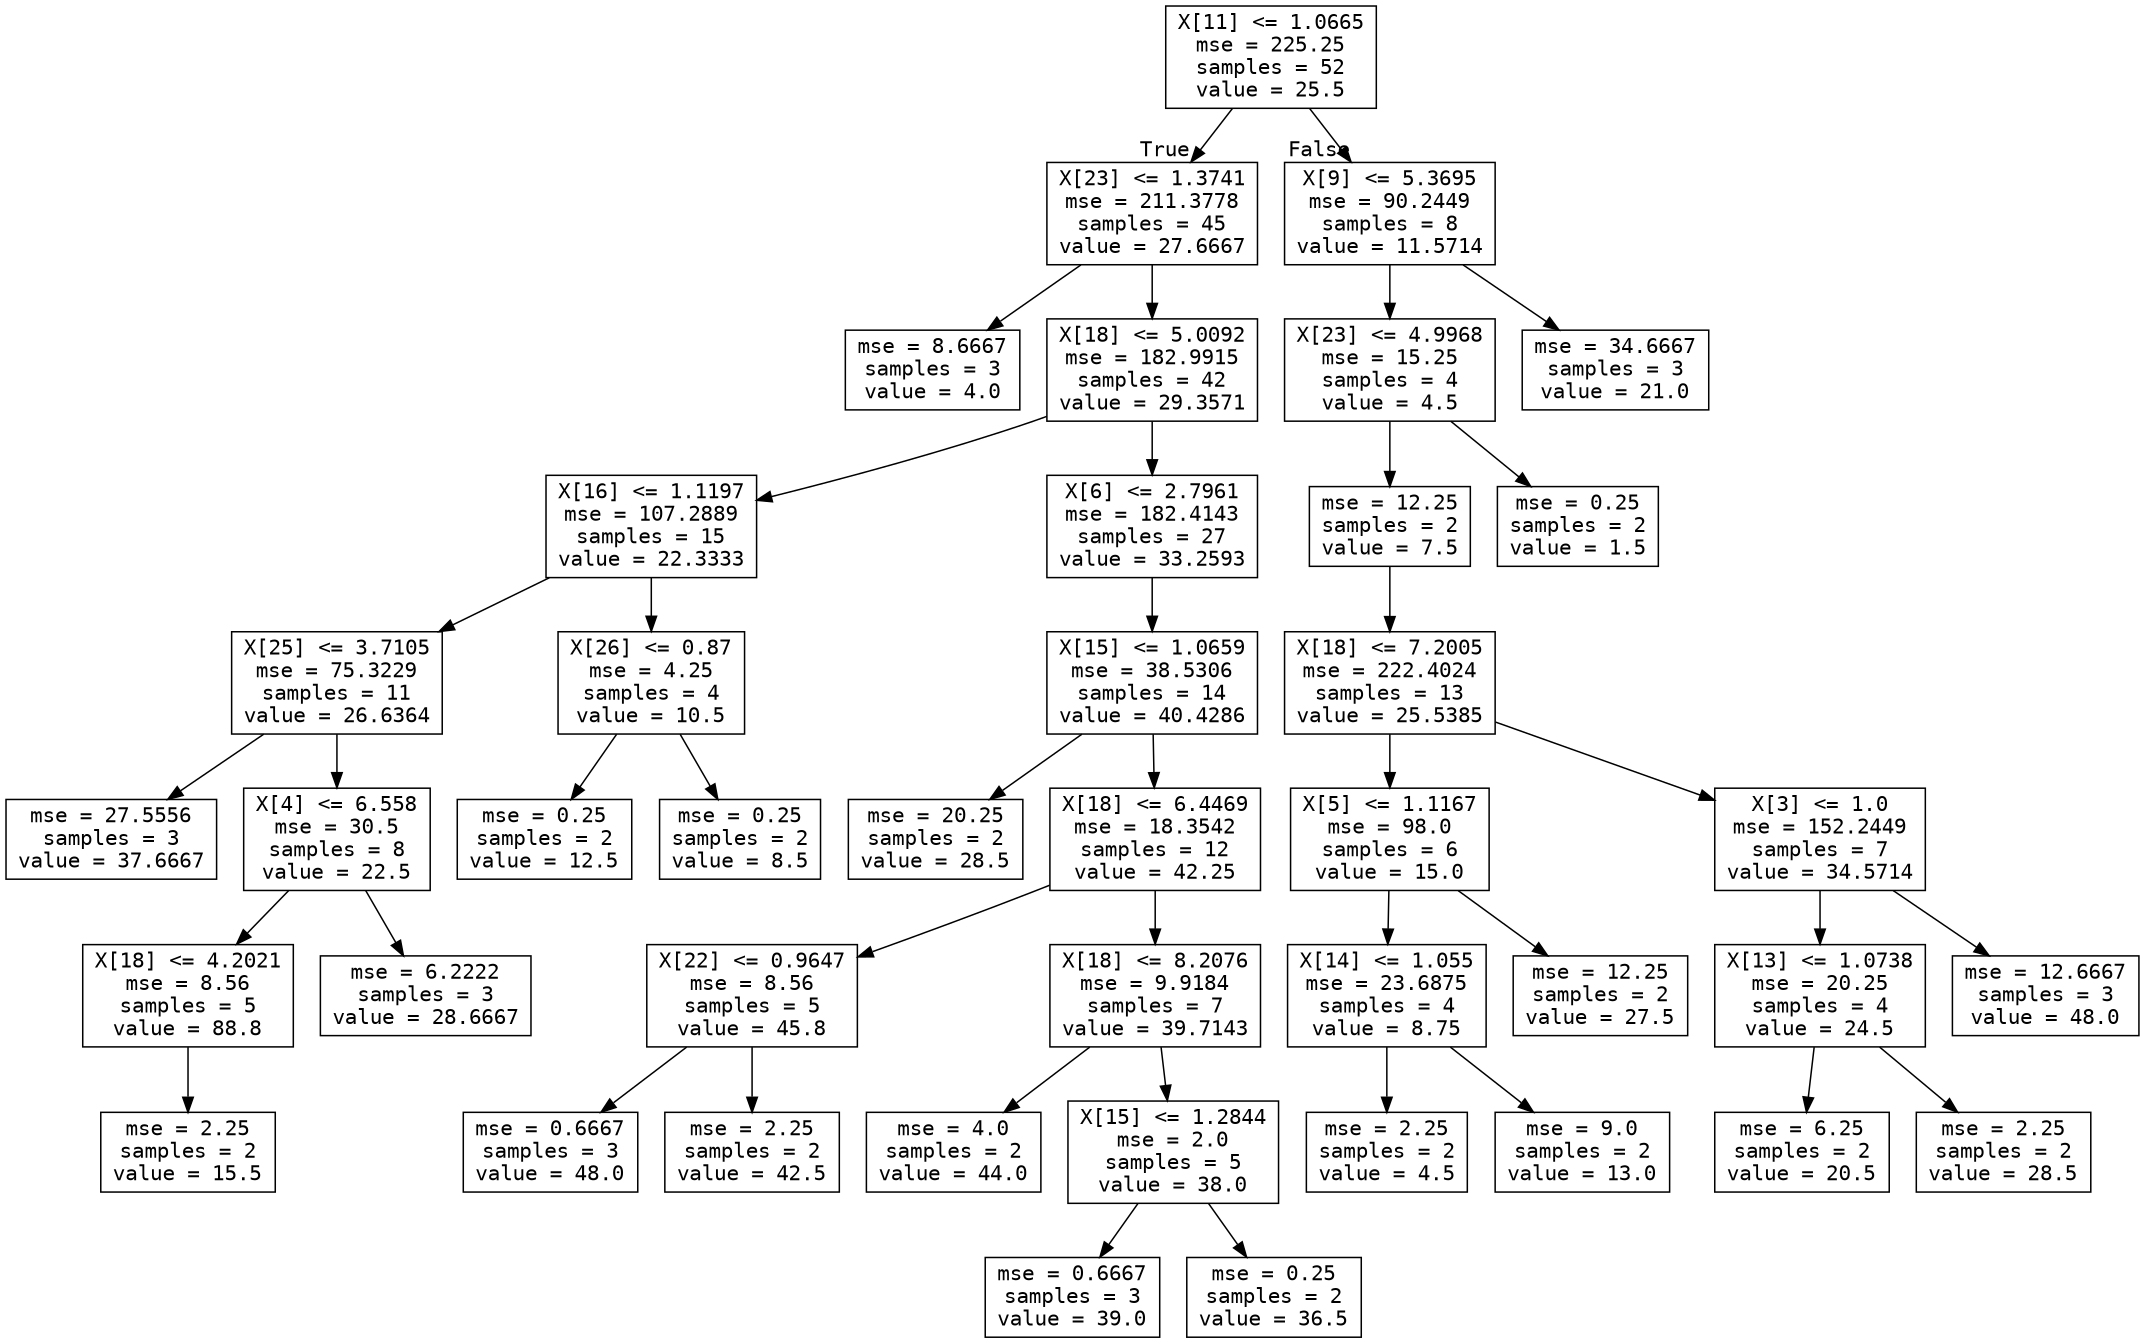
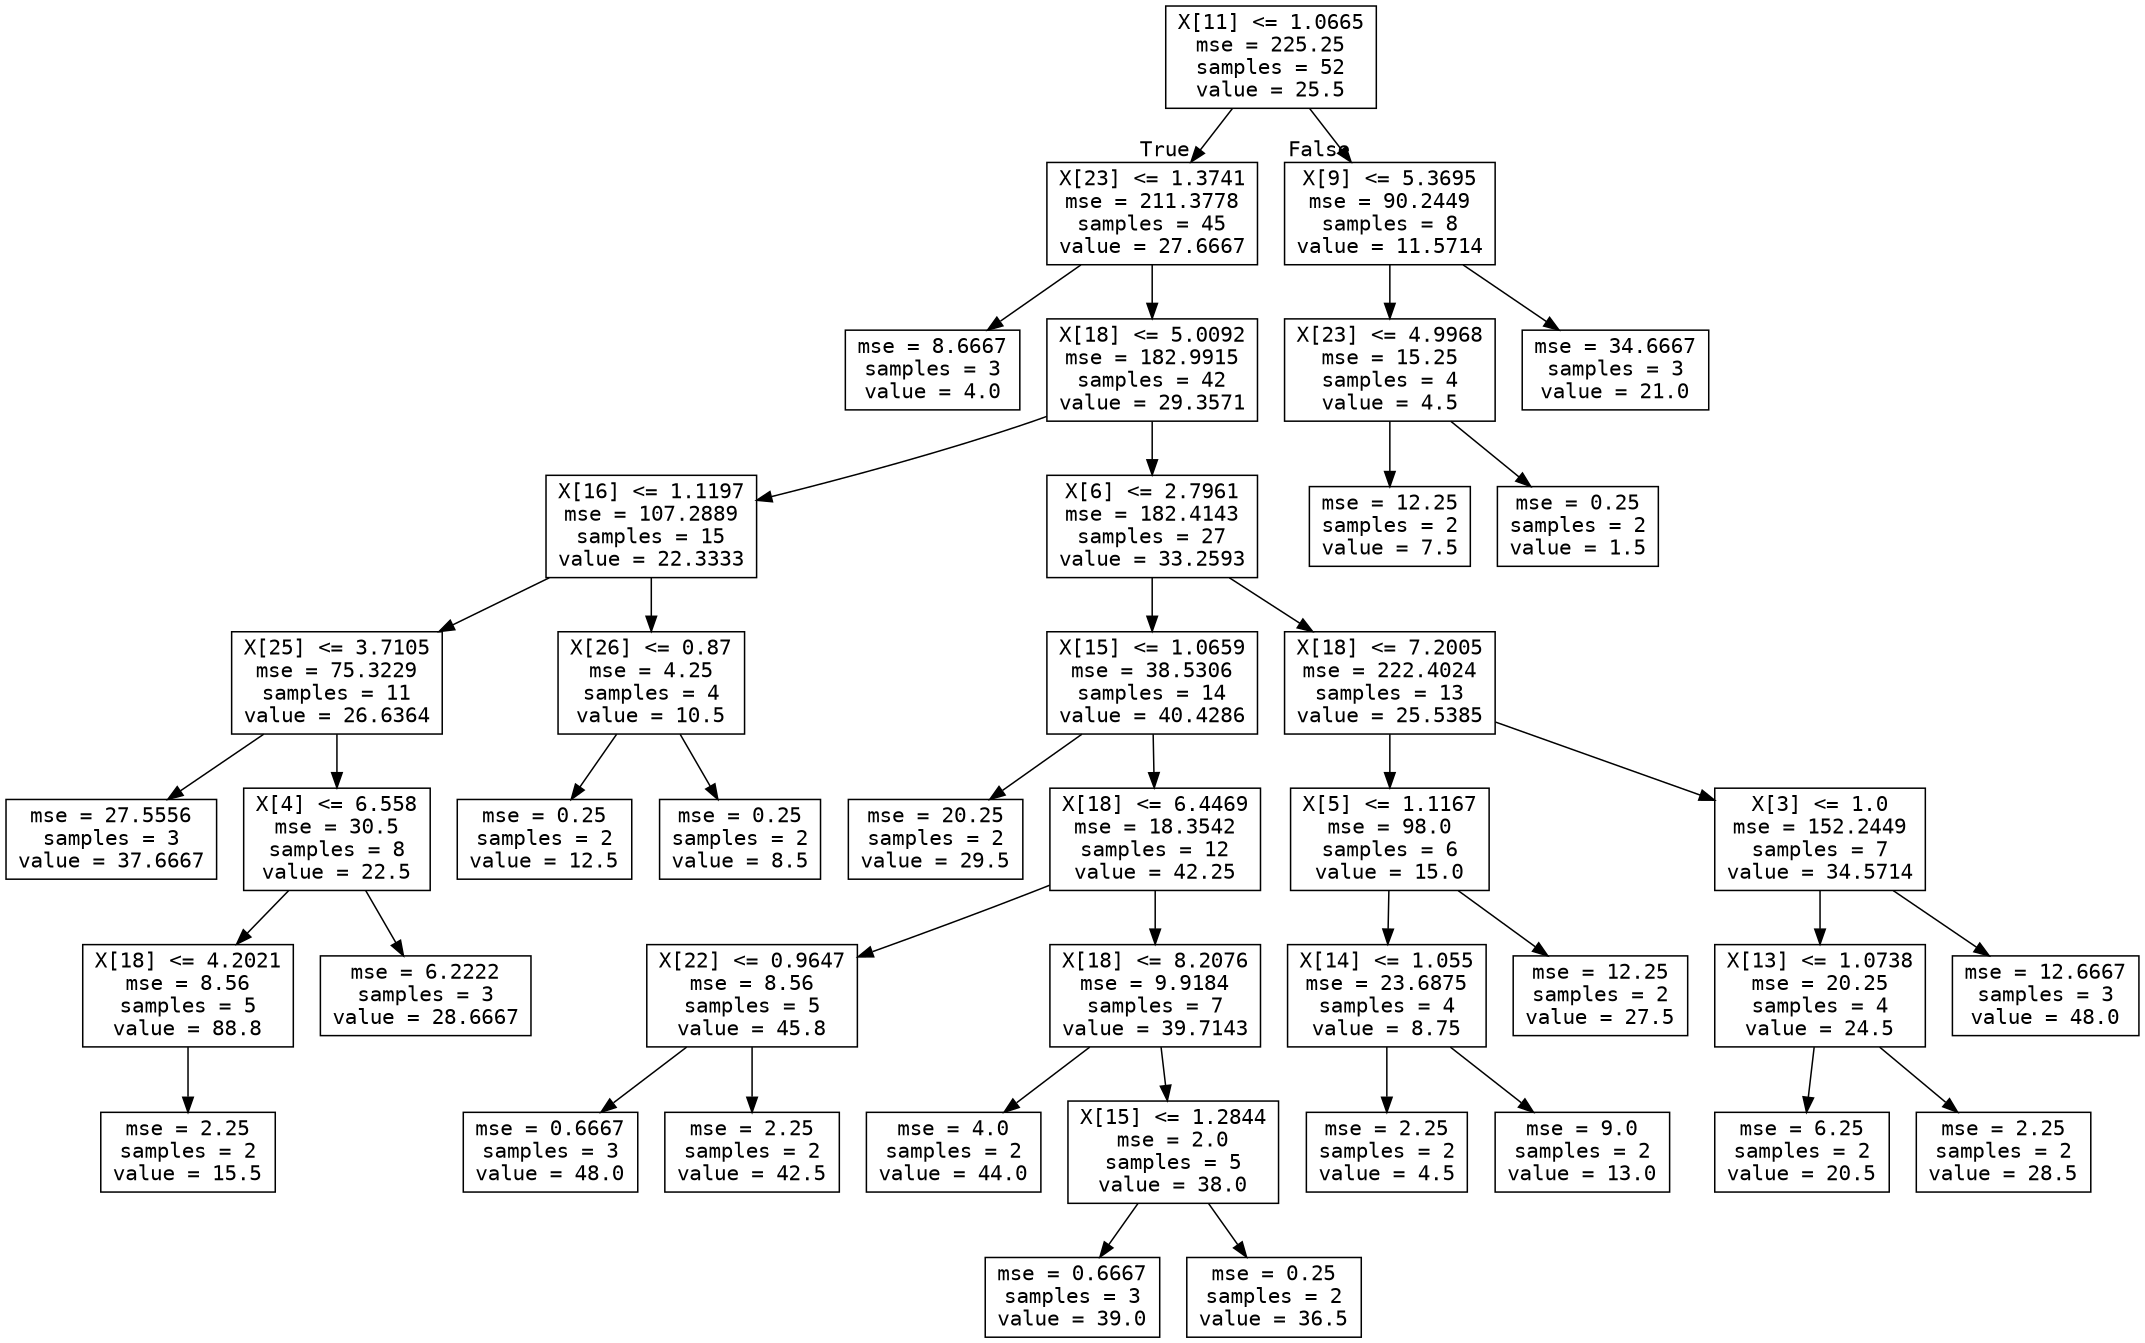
(1390, 592) -> (1265, 601)
(936, 839) -> (936, 839)
